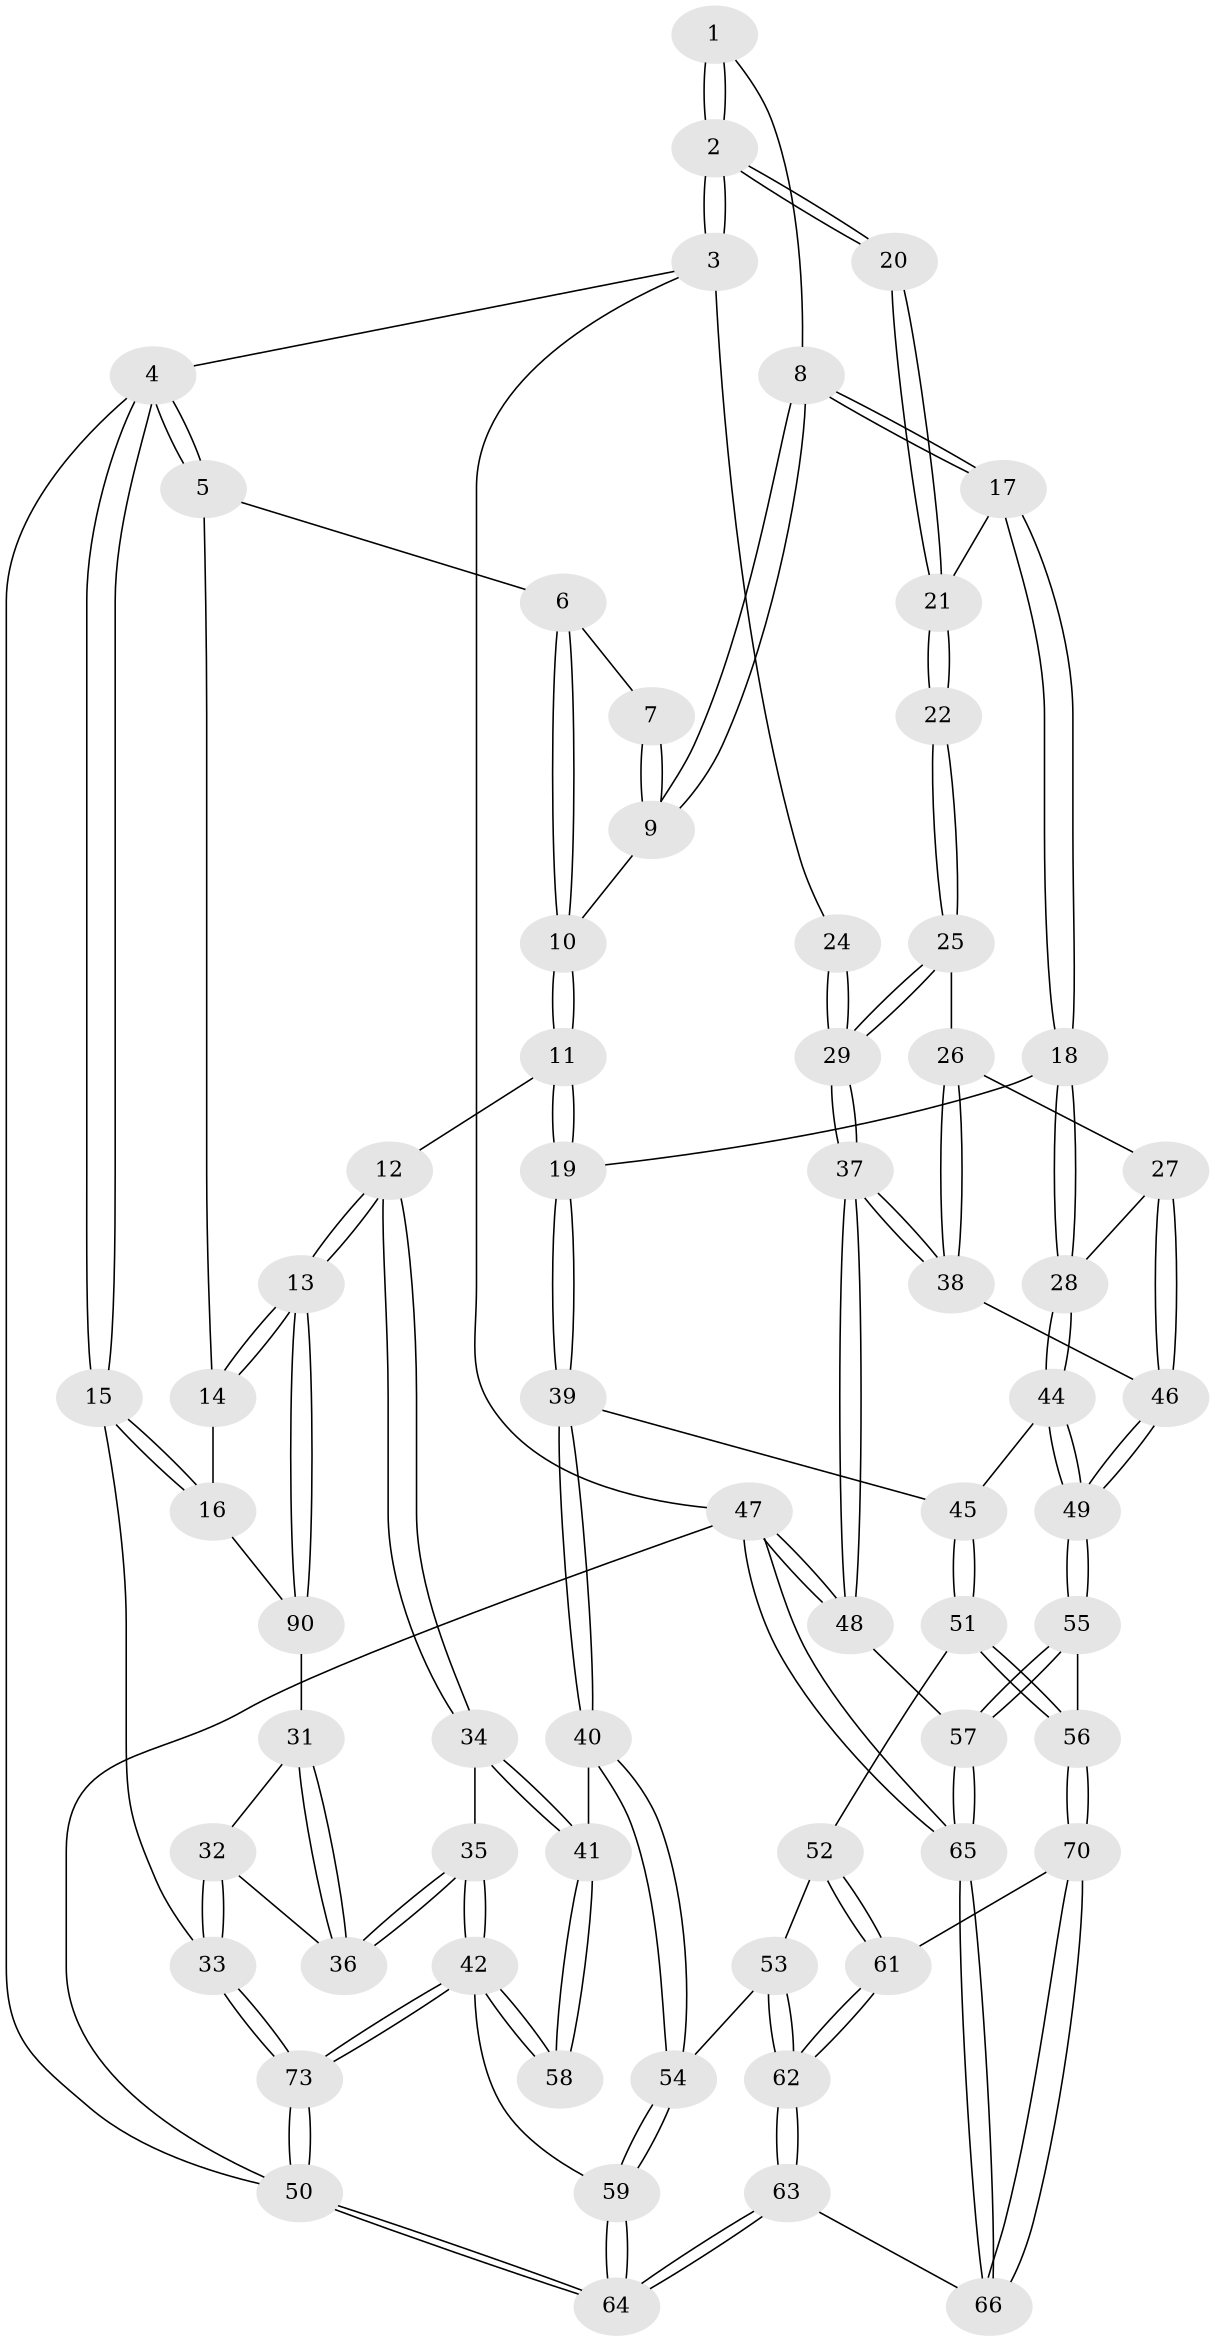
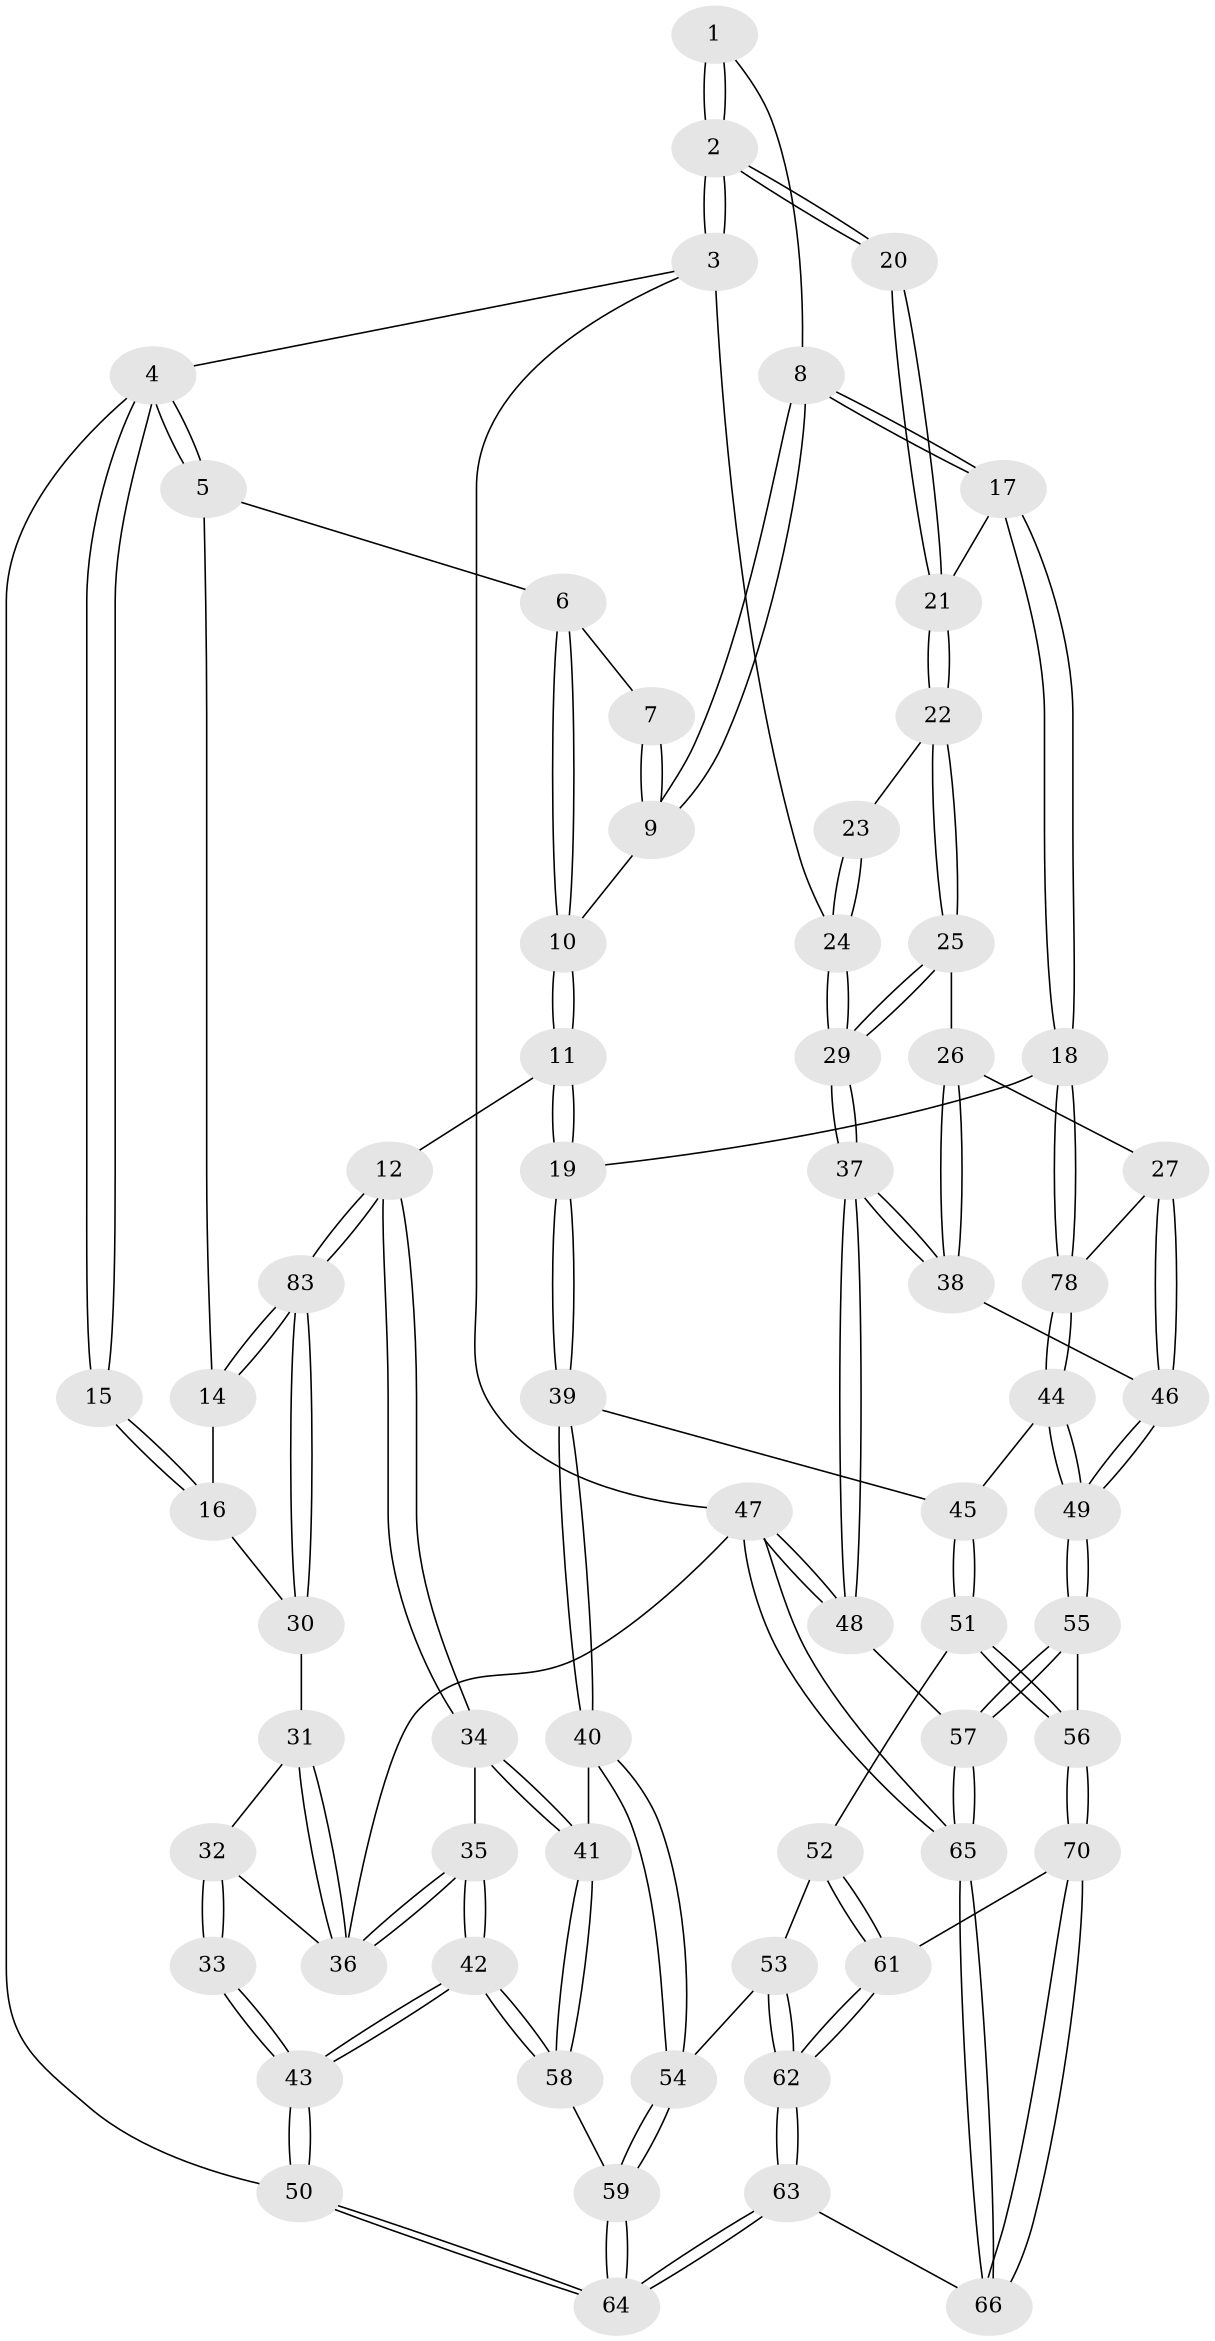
none -> (857, 830)
(301, 1284) -> (301, 1284)
(1065, 1284) -> (1065, 1284)
(301, 1625) -> (301, 1625)
(126, 1690) -> none
(170, 1743) -> (472, 1679)
(300, 2080) -> (300, 2080)
(500, 2102) -> (589, 2136)
